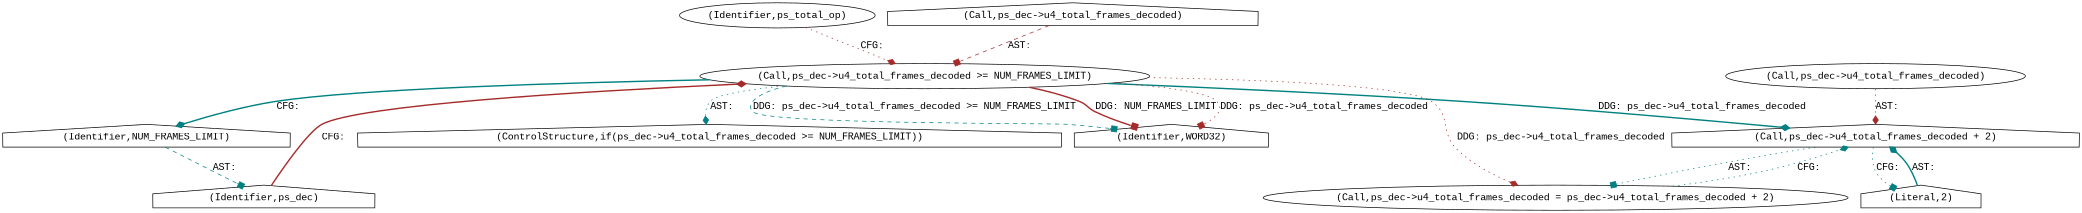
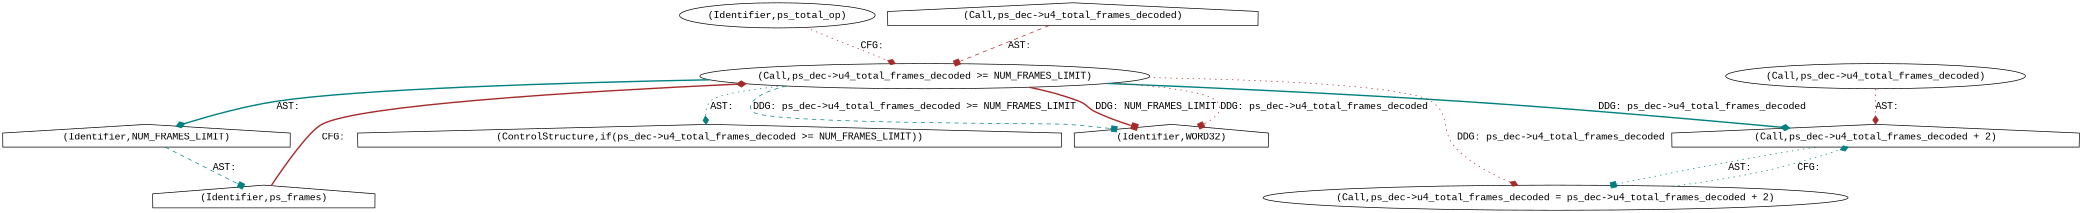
(291, 107) -> (291, 107)
(264, 198) -> (264, 198)
(1921, 198) -> none
